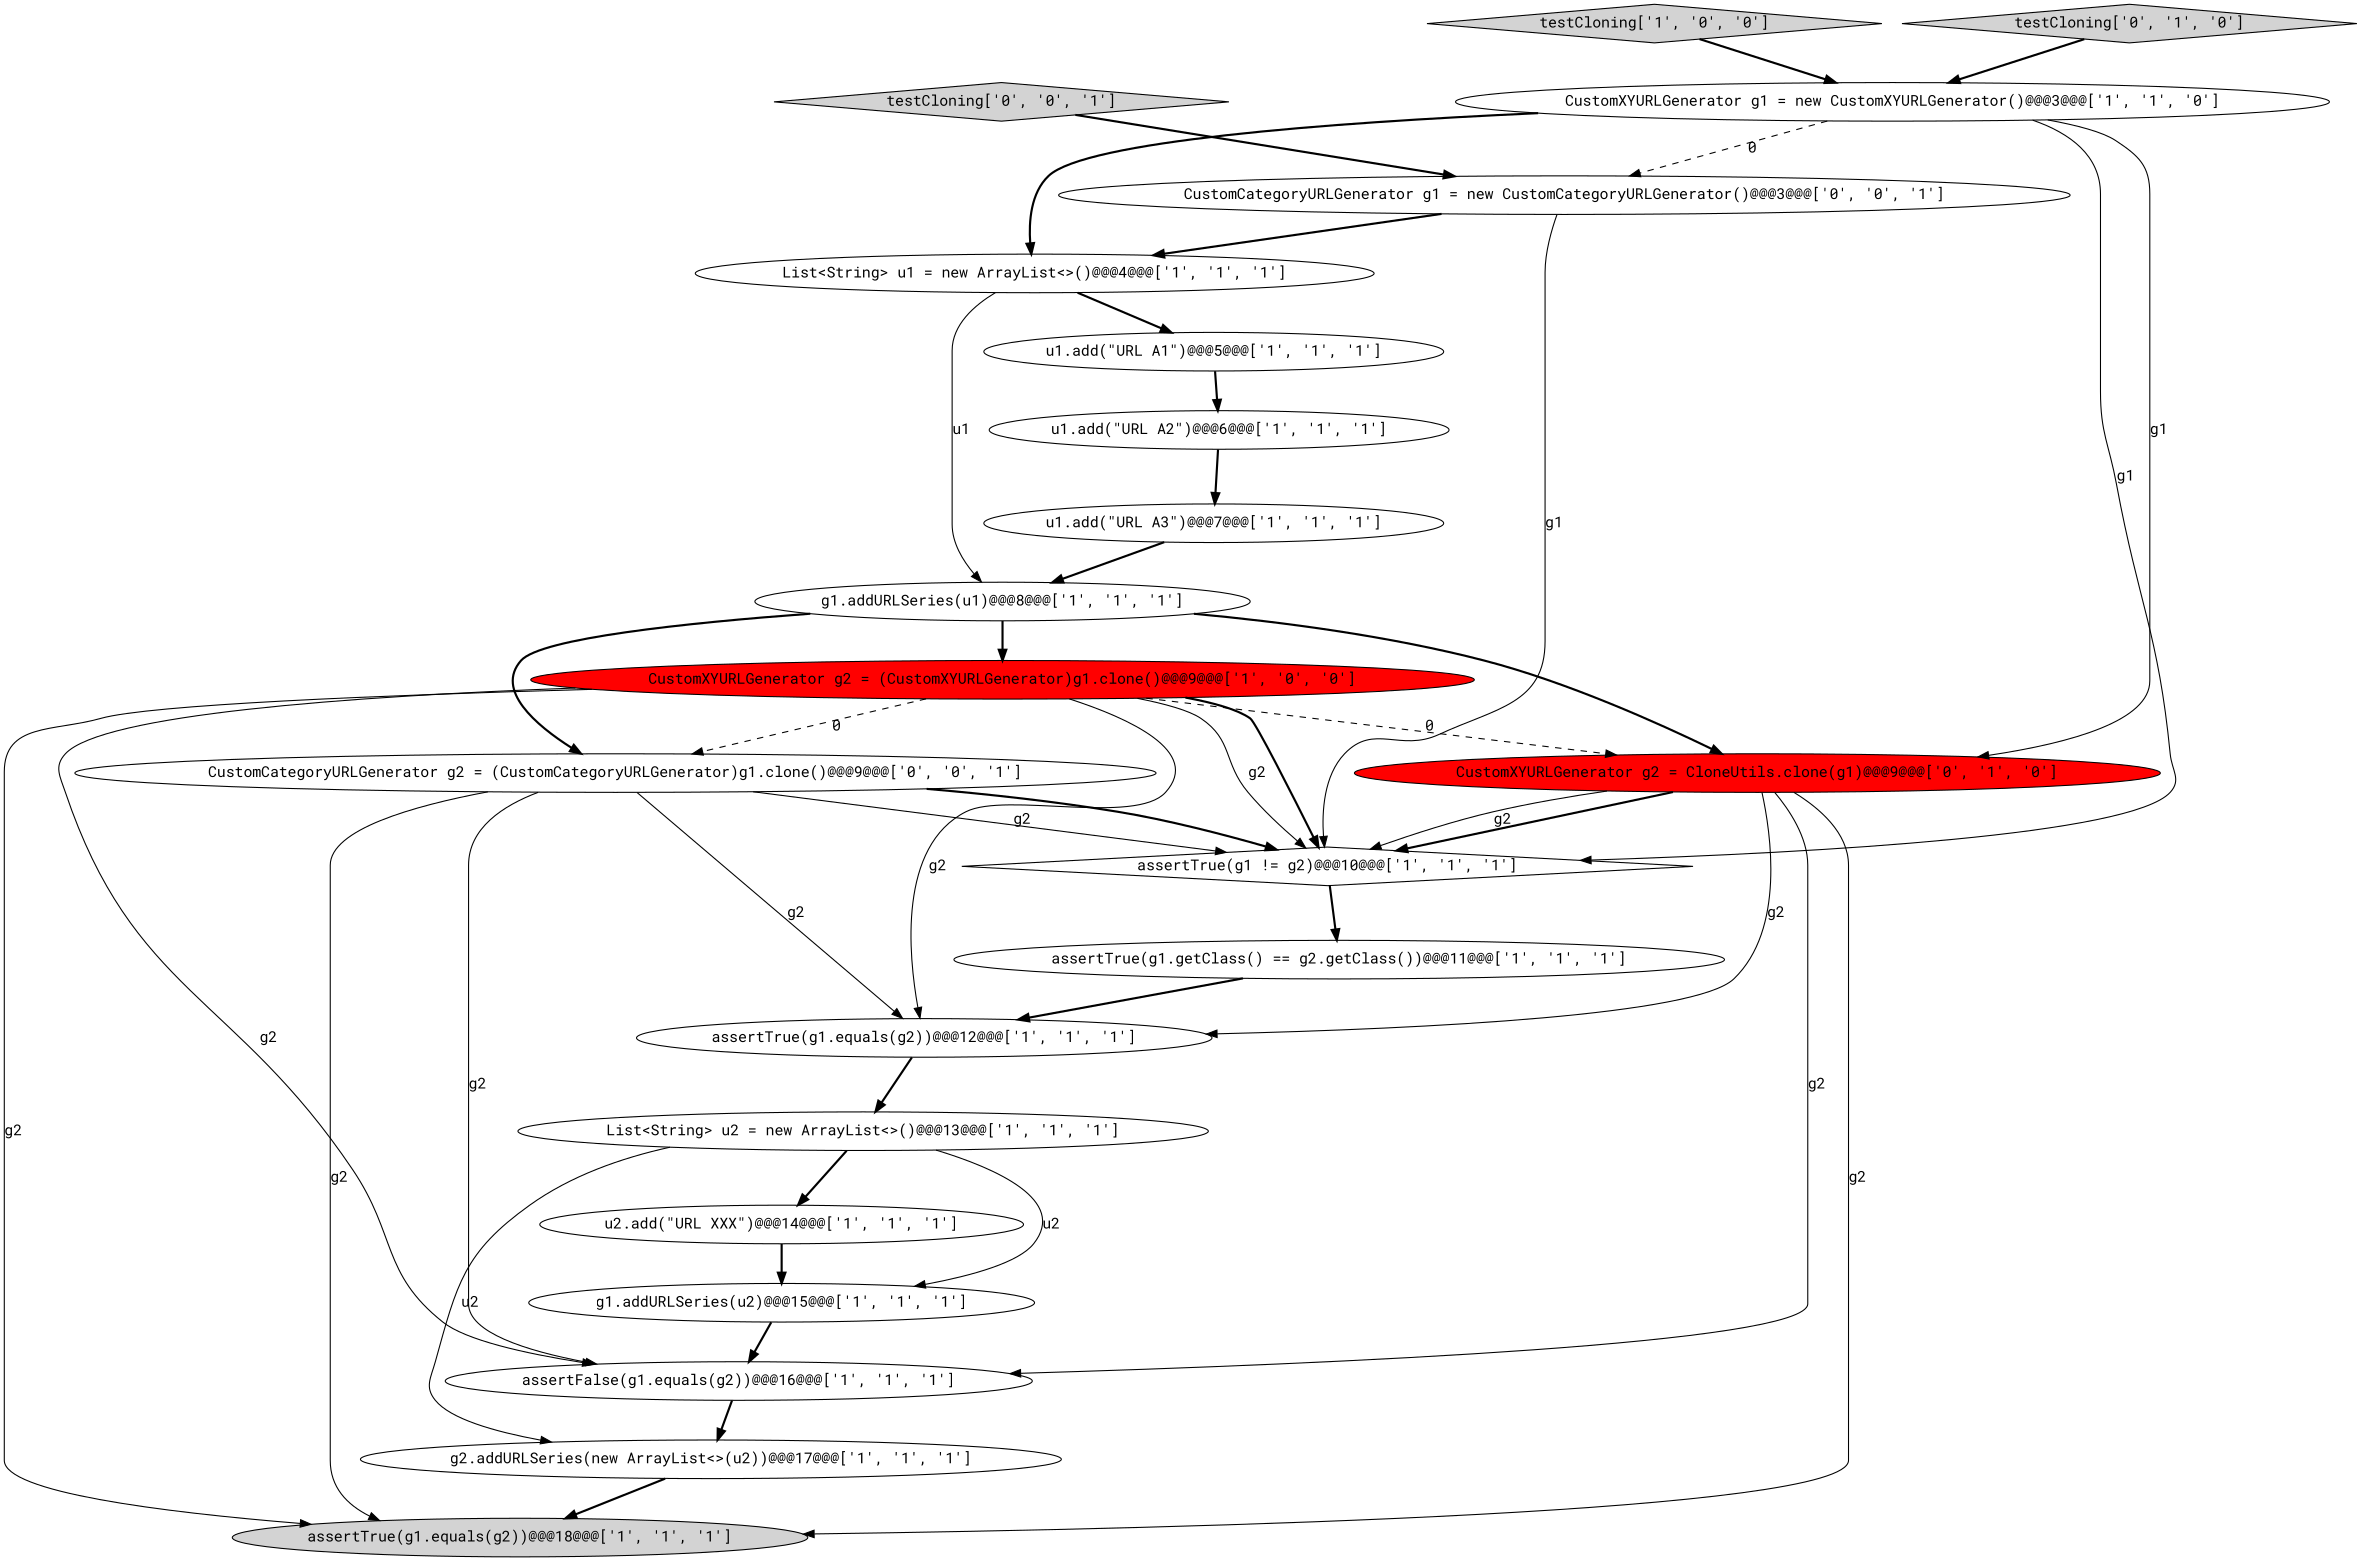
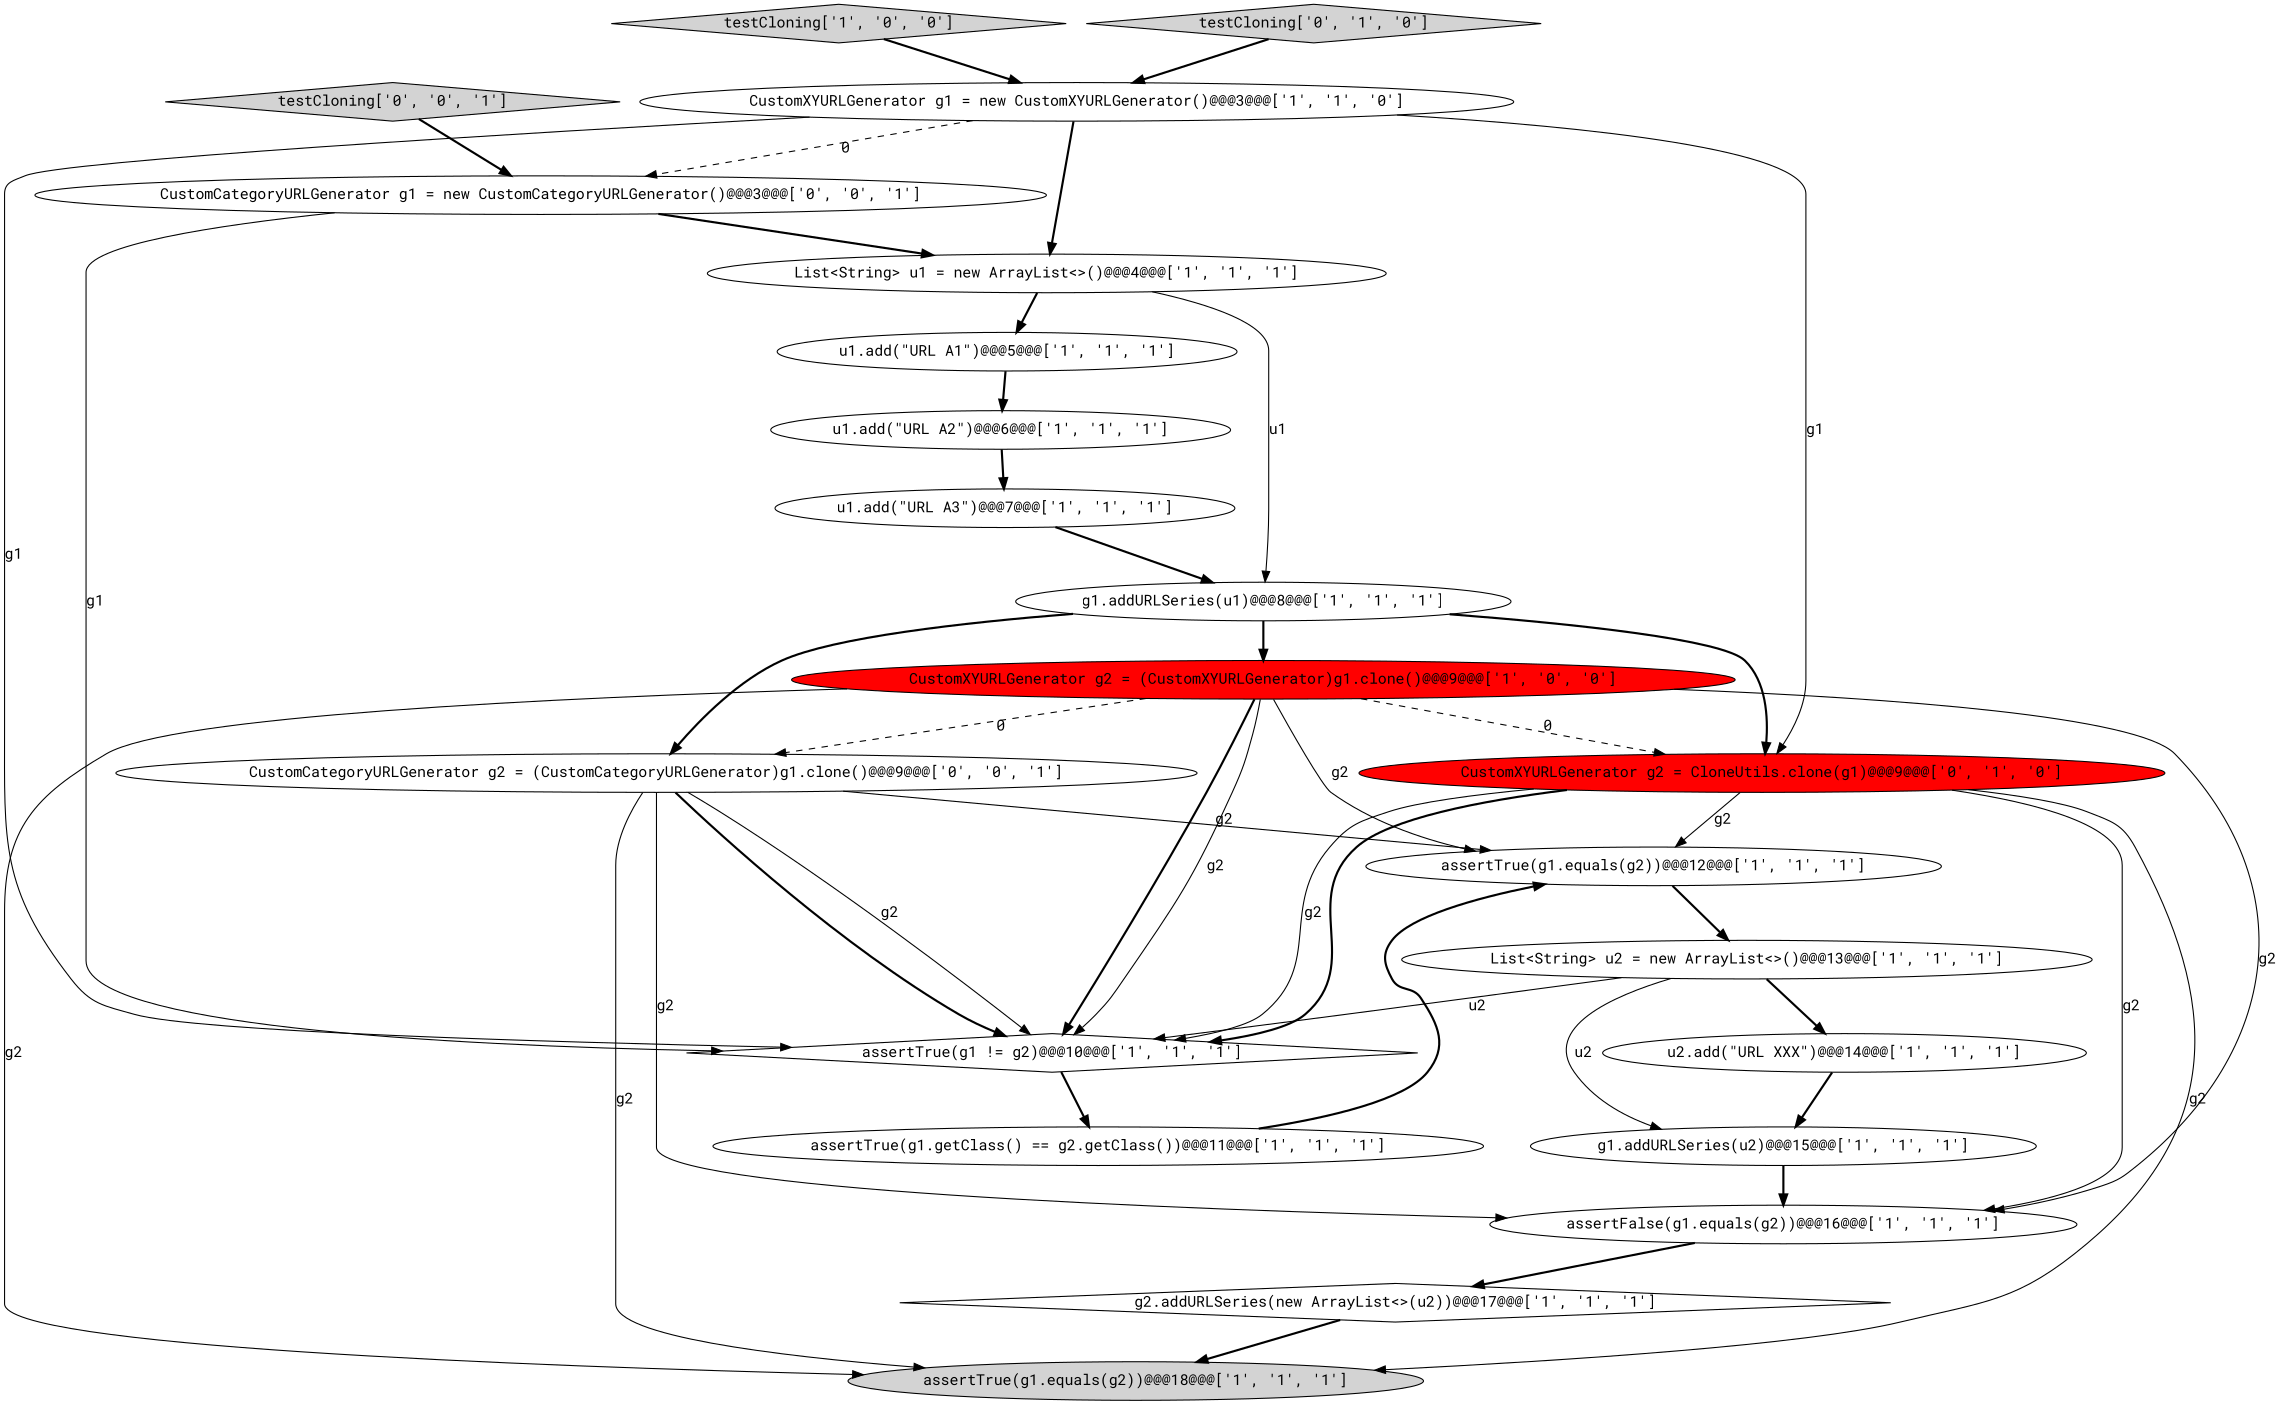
(460, 1285) -> (1393, 1008)
(711, 1459) -> (1395, 1303)
